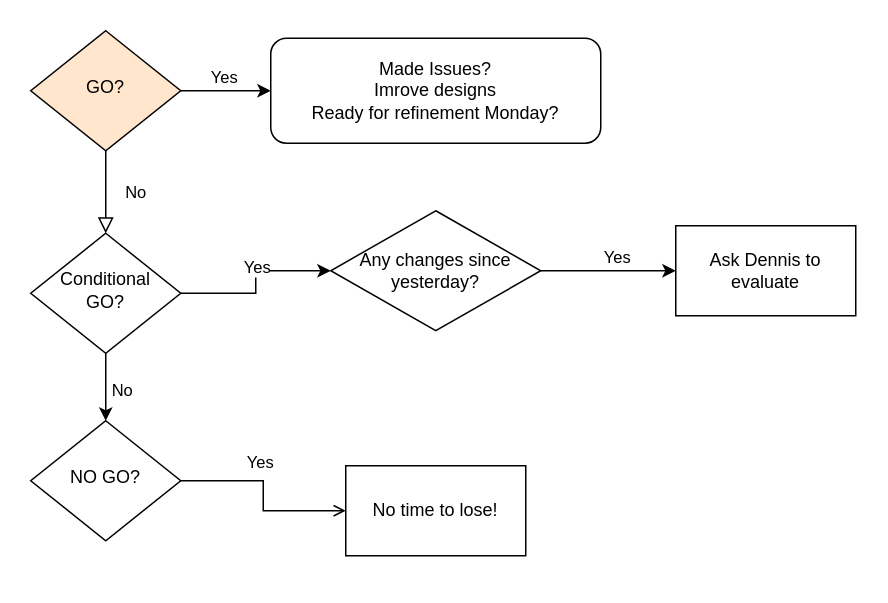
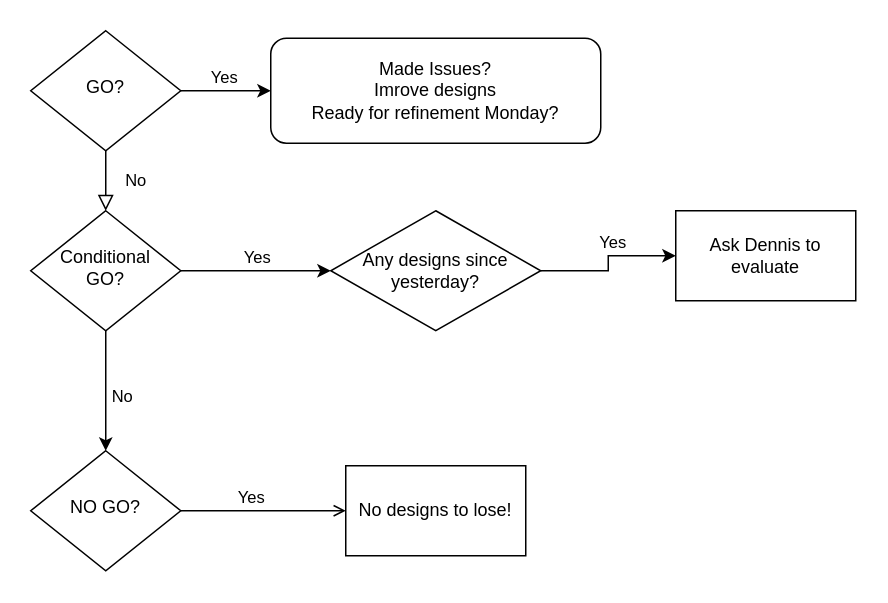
(106, 91) -> (106, 91)
(436, 271) -> (436, 271)
(766, 271) -> (766, 256)
(106, 293) -> (106, 271)
(106, 481) -> (106, 511)
(436, 511) -> (436, 511)
